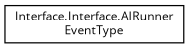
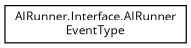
(94, 24) -> (96, 24)
